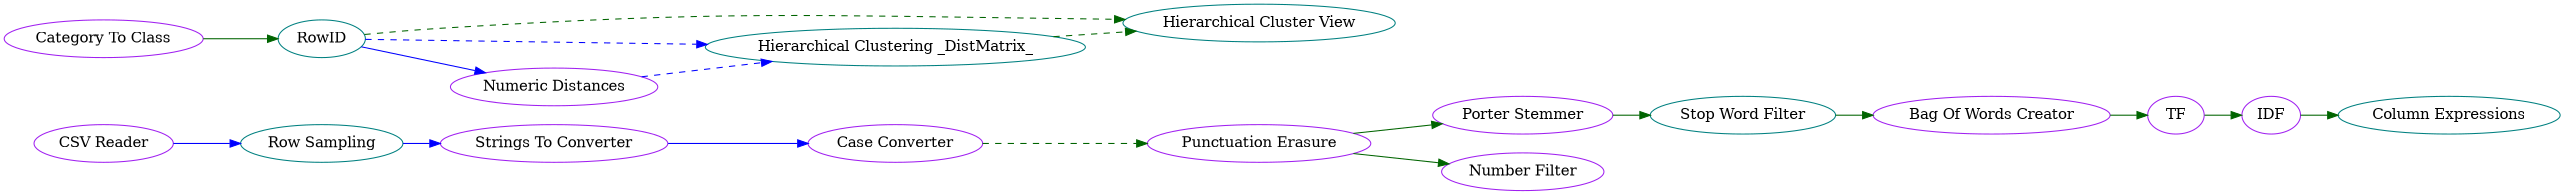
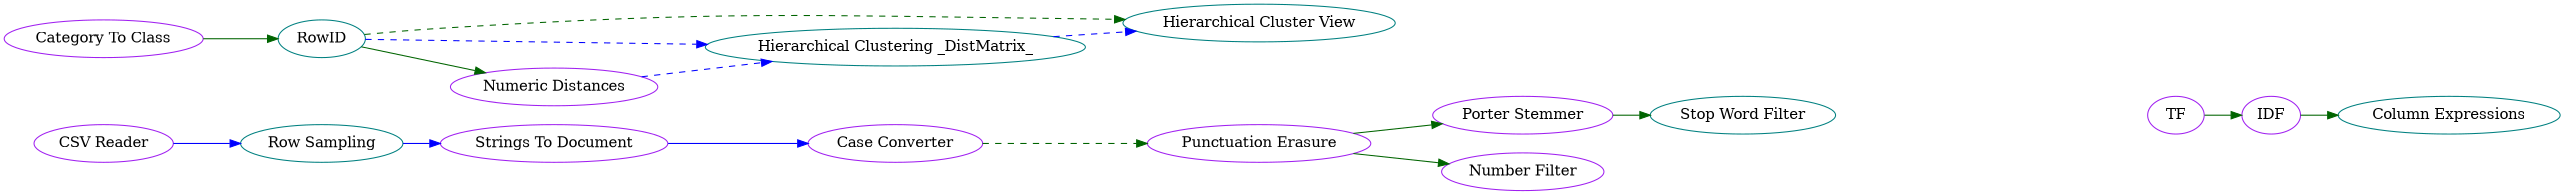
(1089, 34) -> (1089, 34)
(418, 59) -> (418, 59)
(1992, 115) -> none
(554, 143) -> (554, 143)
